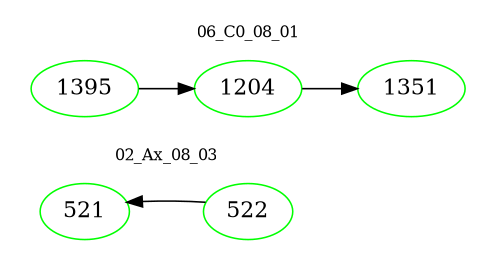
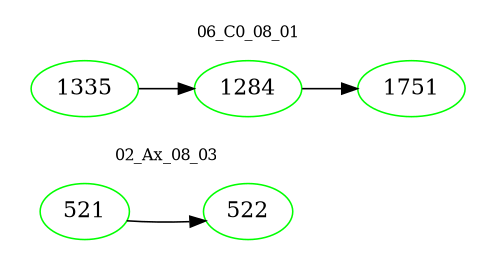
(85, 89) -> (85, 89)
(248, 89) -> (248, 89)
(411, 89) -> (411, 89)
(174, 201) -> (158, 222)
